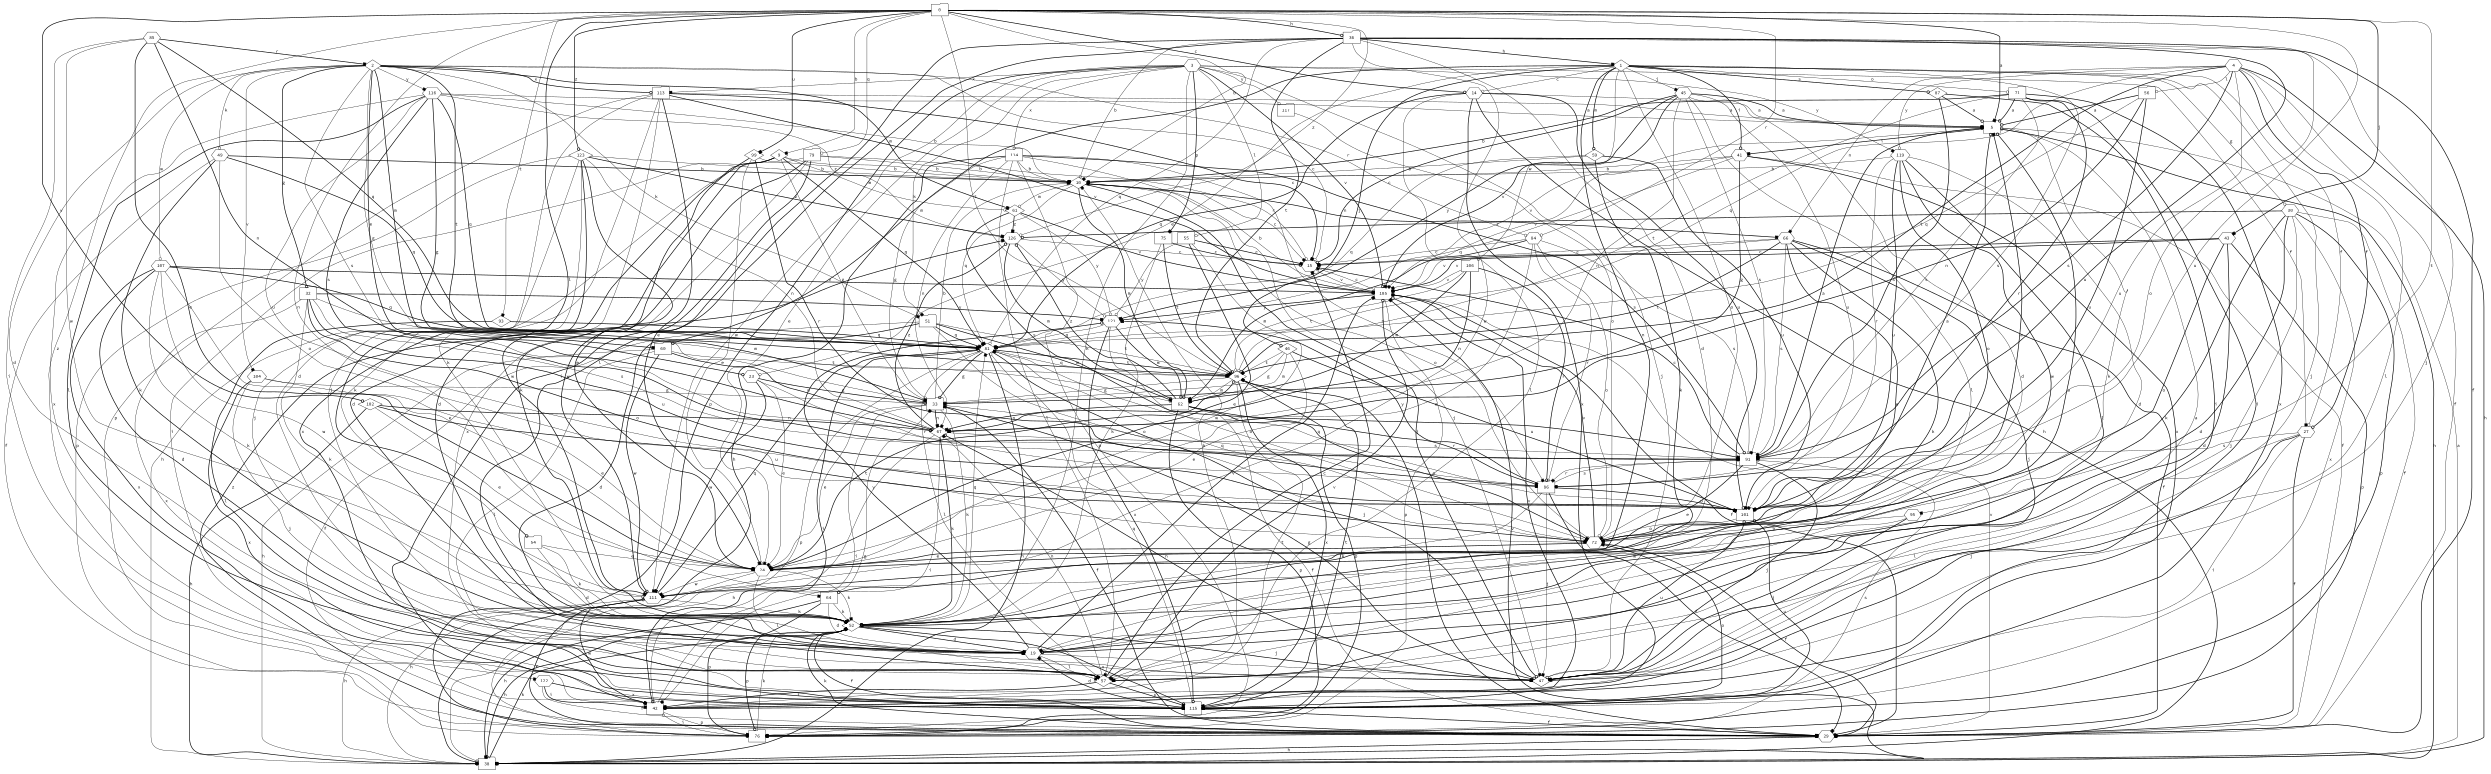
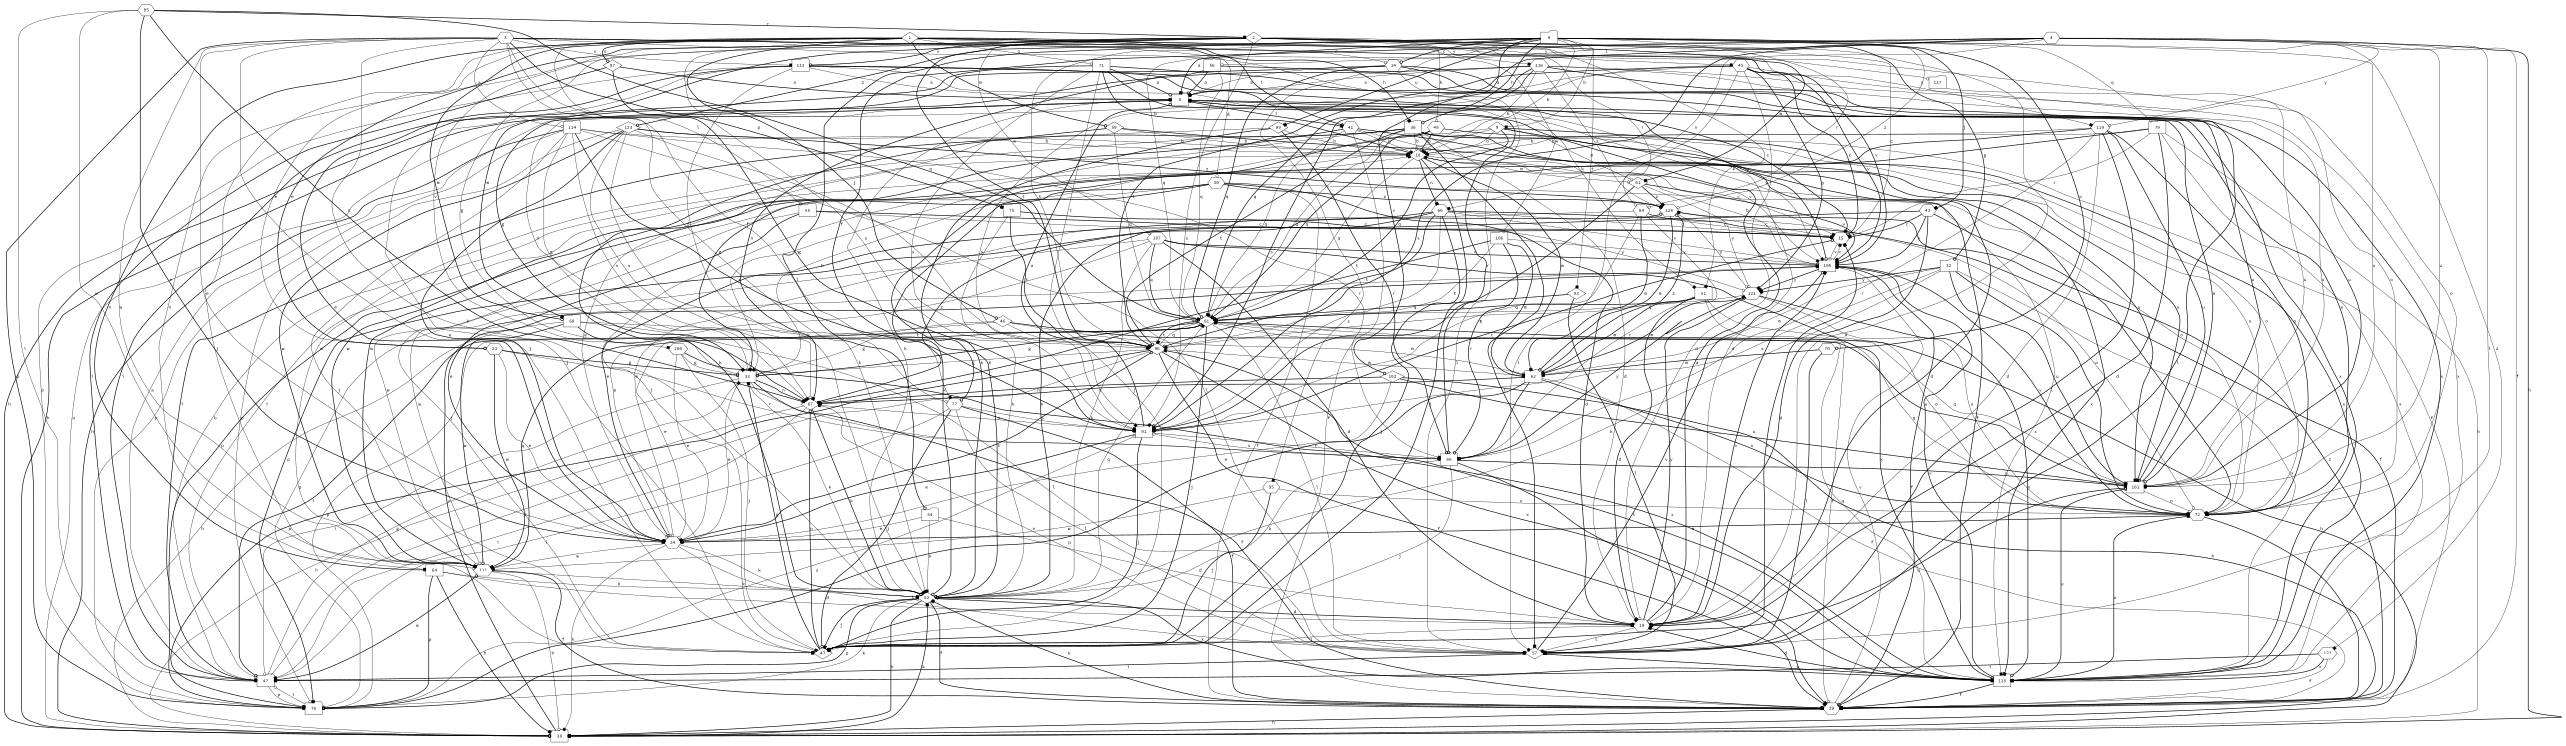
(1486, 52) -> (1212, 53)
none -> (1827, 349)
